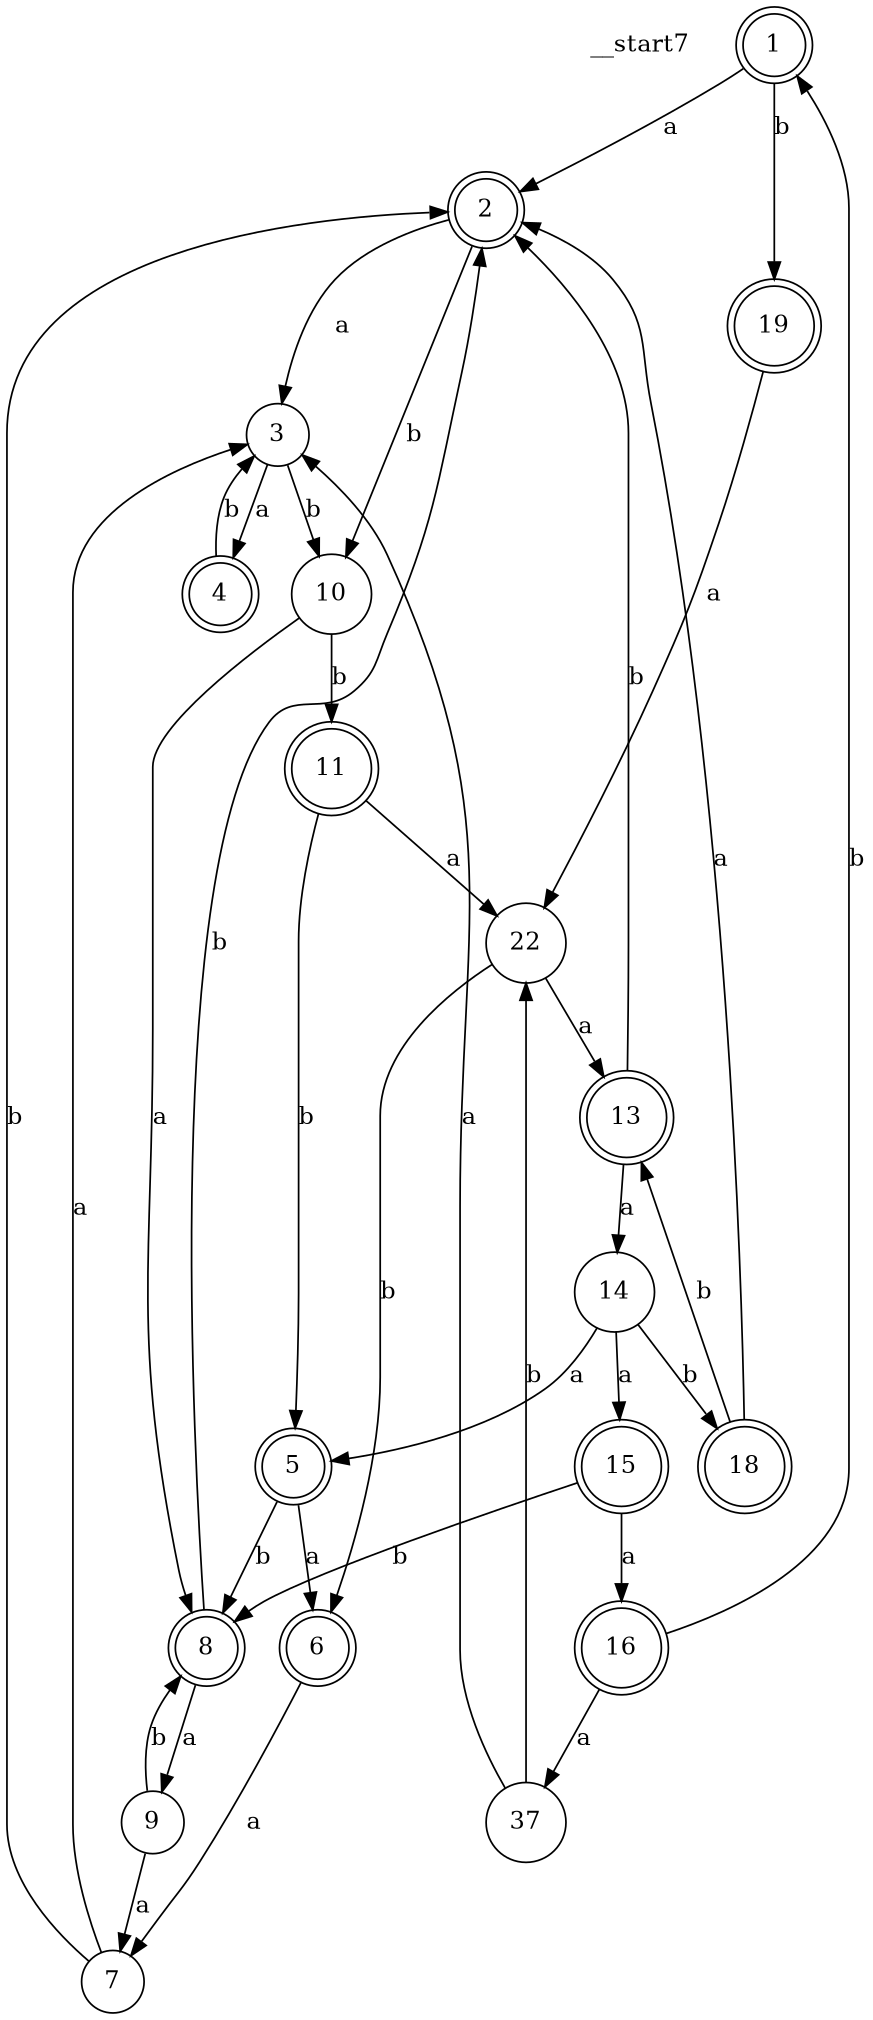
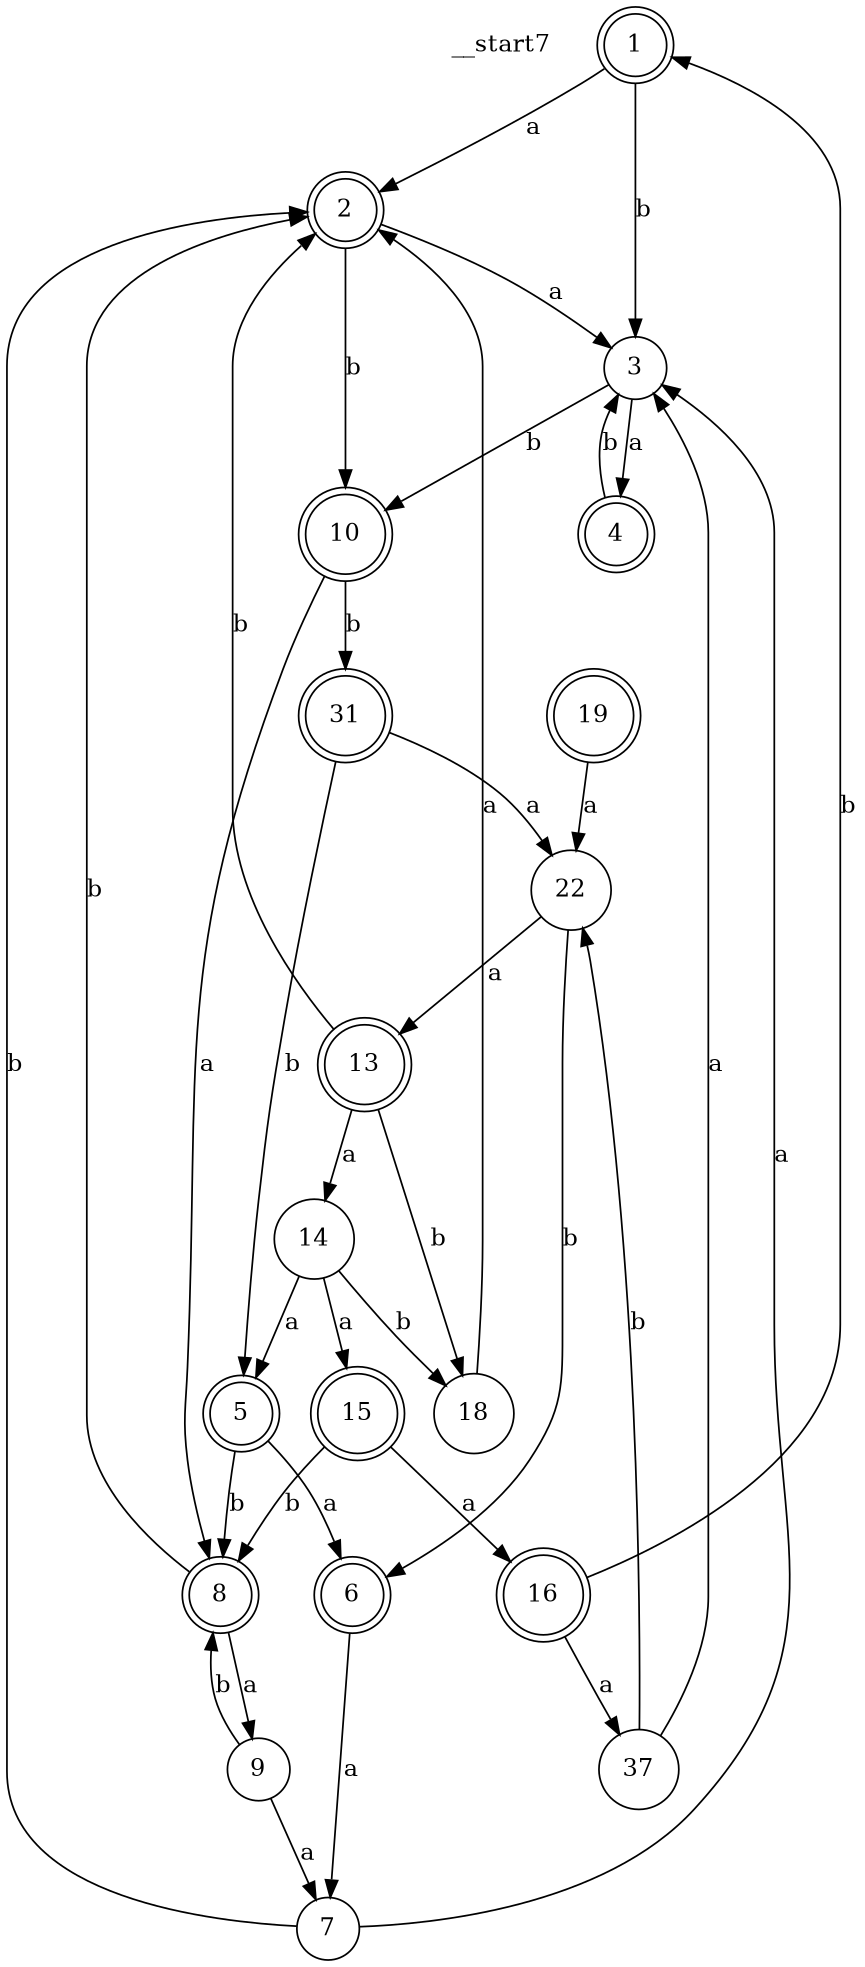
(774, 173) -> (635, 201)
(332, 594) -> (345, 534)
(332, 769) -> (345, 716)
(689, 1301) -> (418, 1234)
(745, 1467) -> (474, 1414)
